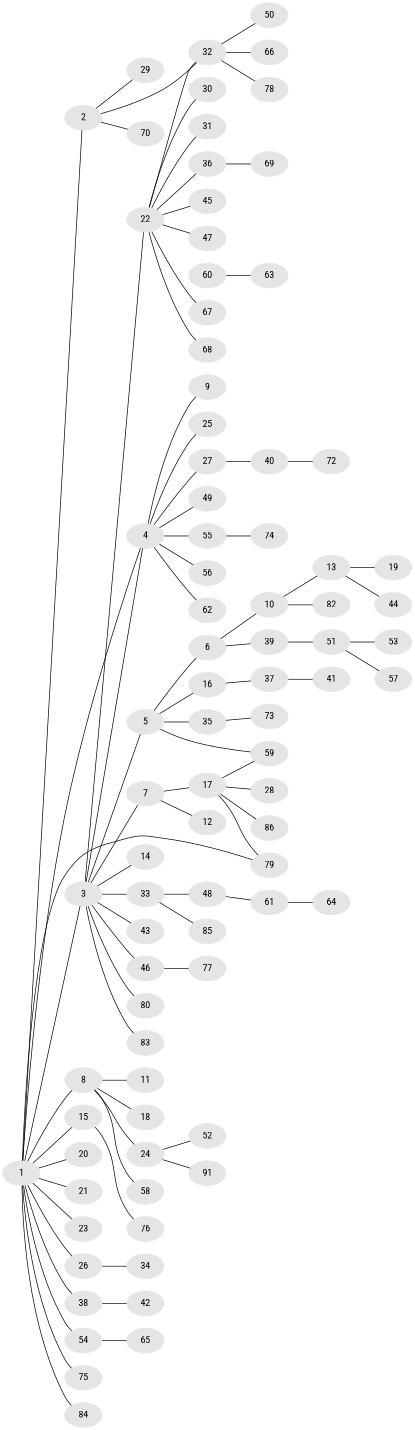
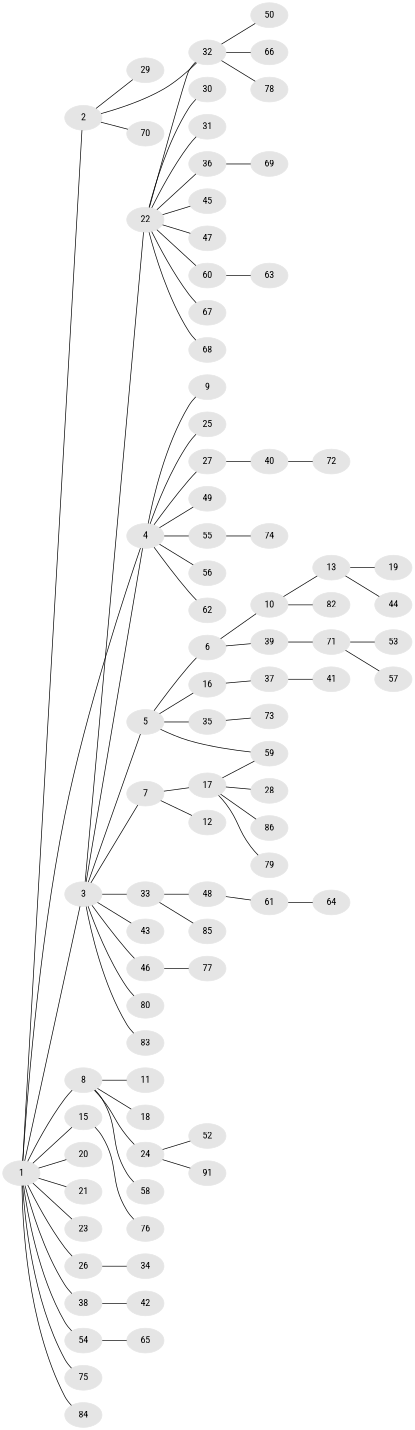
none -> (176, 248)
(331, 642) -> (331, 642)
(145, 857) -> none
(57, 892) -> none
